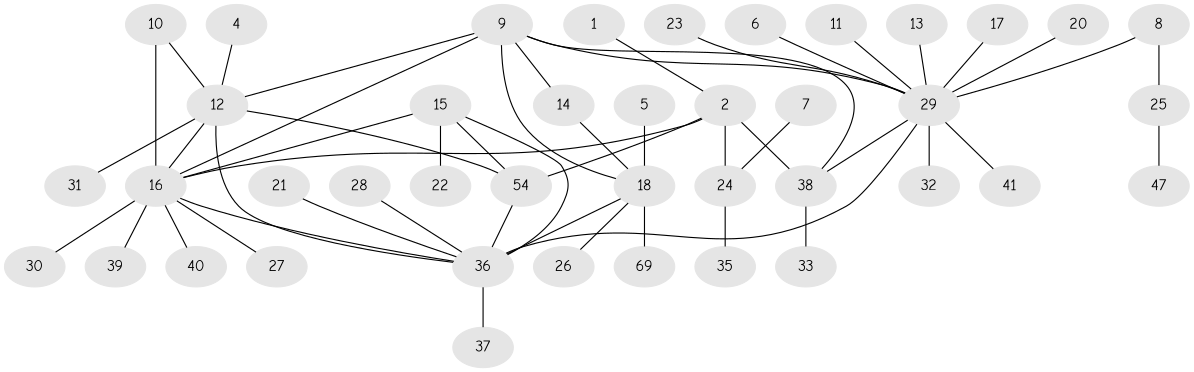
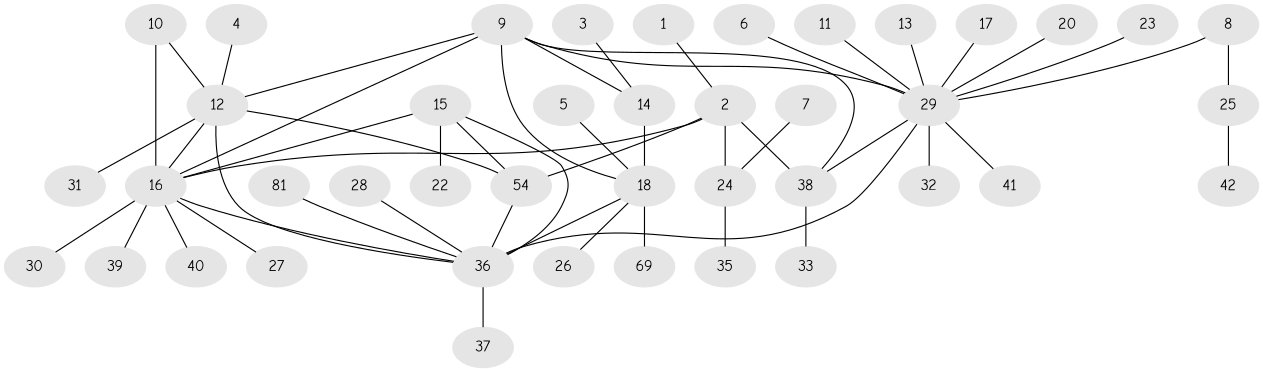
none -> (583, 25)
(279, 186) -> (279, 186)
(1159, 186) -> (1228, 186)
